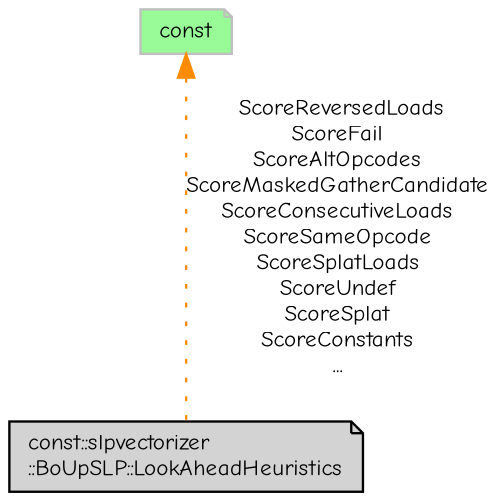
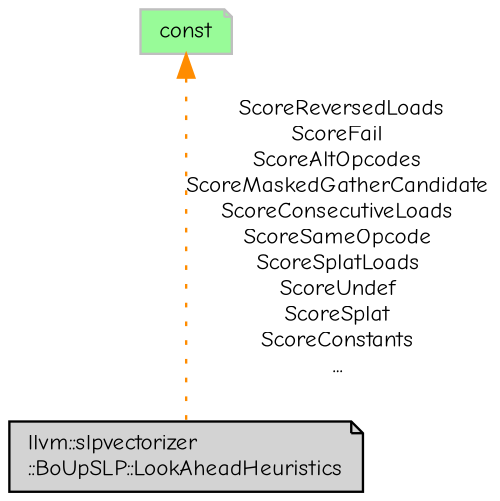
(186, 457) -> (186, 457)
